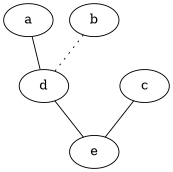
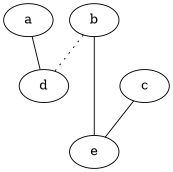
(69, 119) -> (94, 86)
